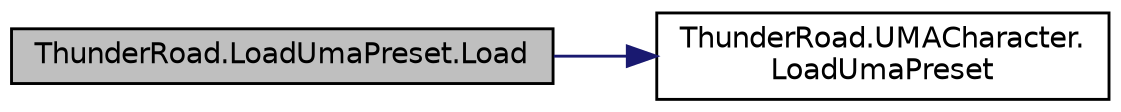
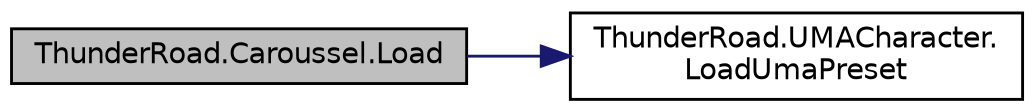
(282, 56) -> (239, 56)
